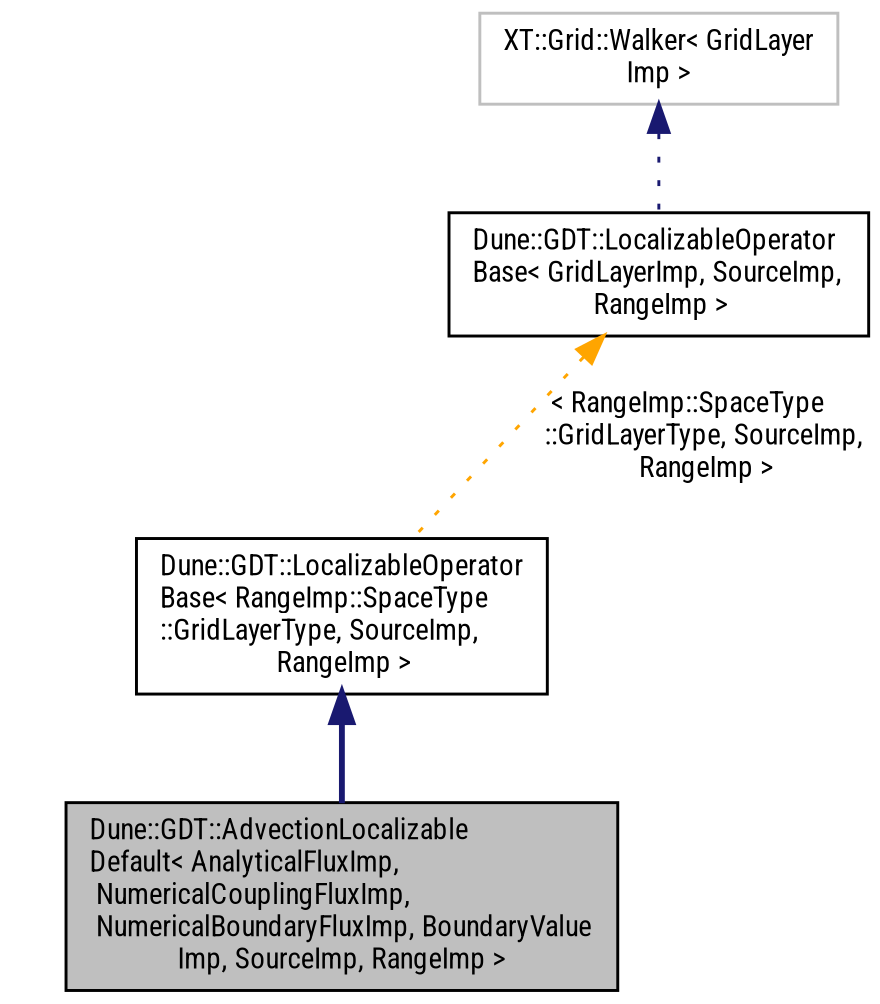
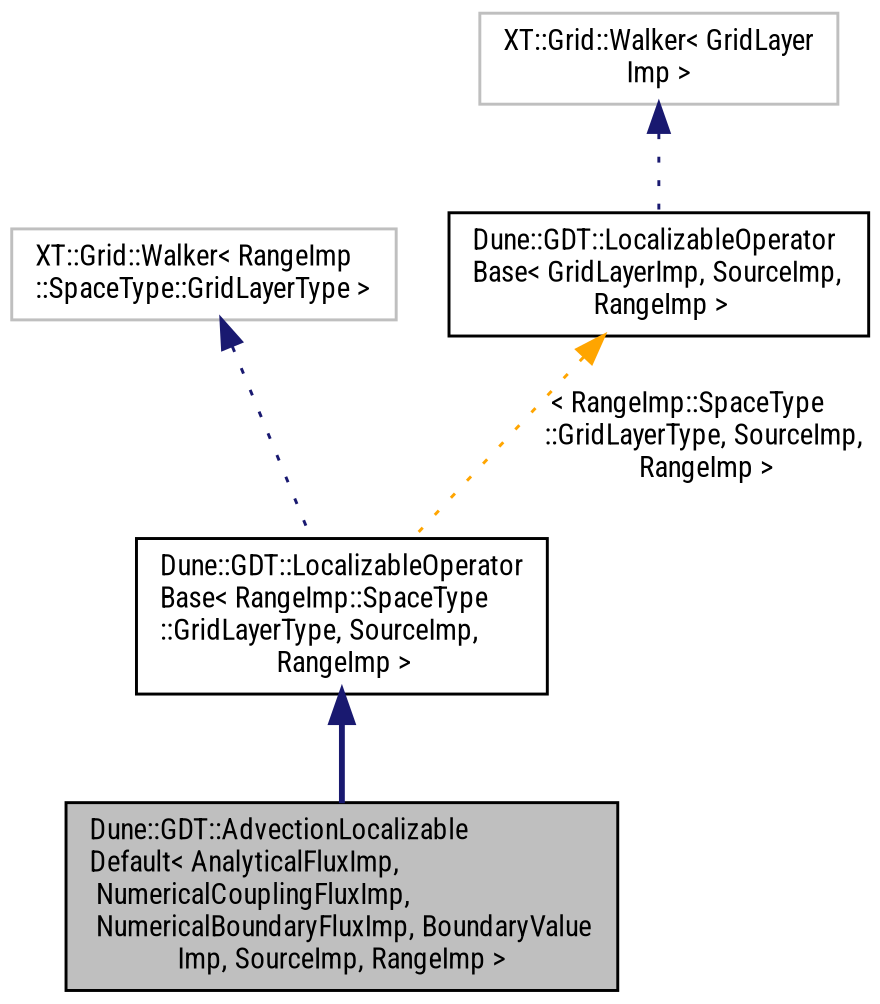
none -> (204, 274)
